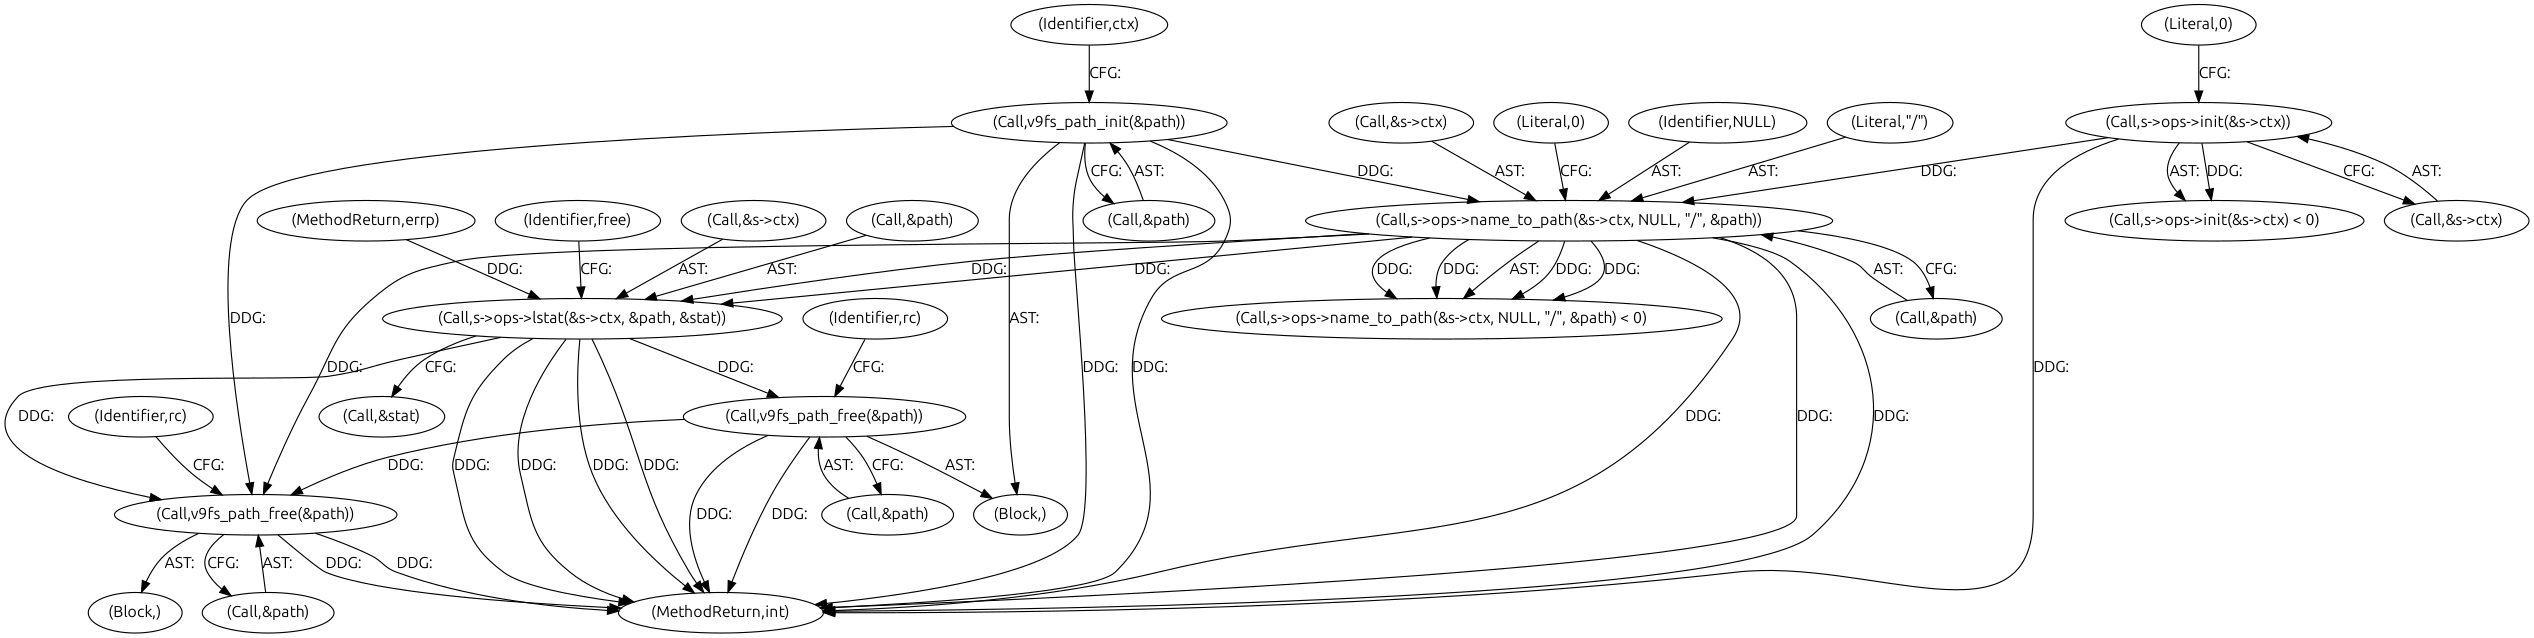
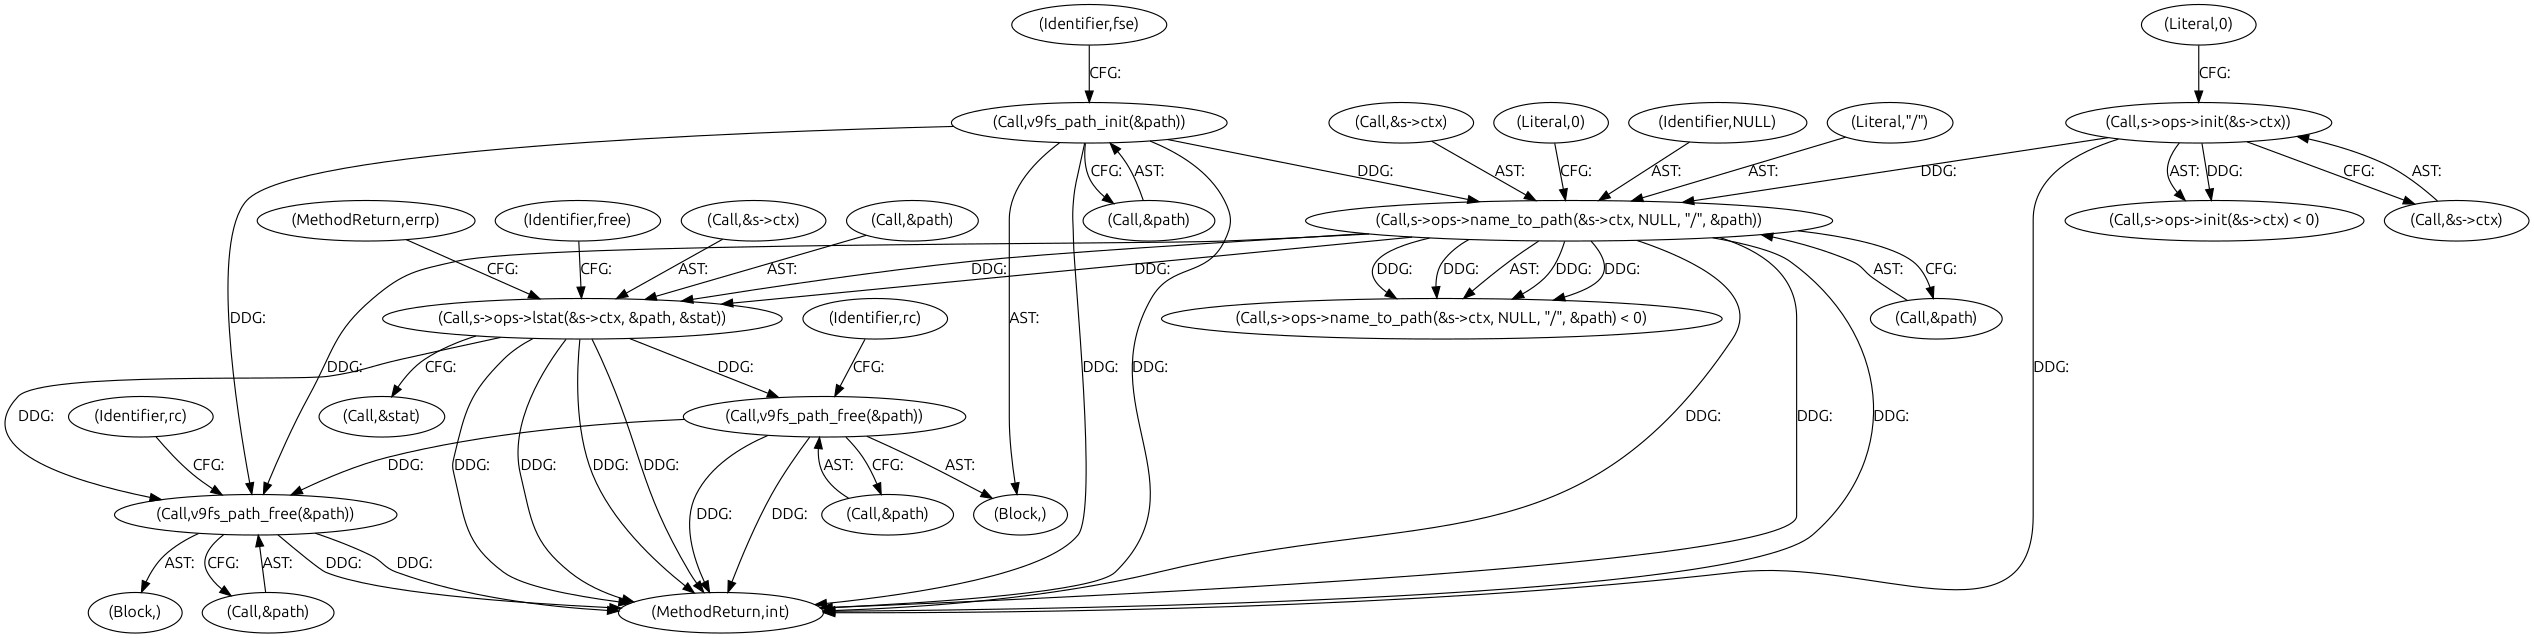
(1089, 25) -> (1089, 25)
(507, 270) -> (505, 270)
